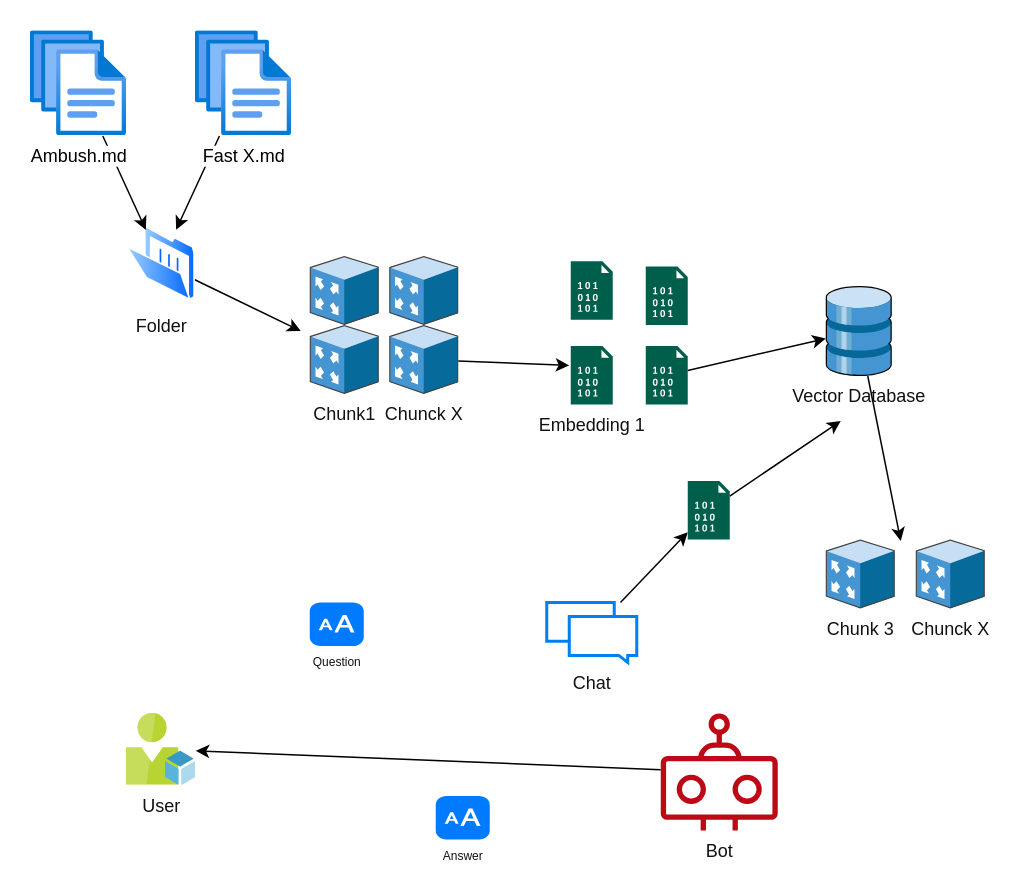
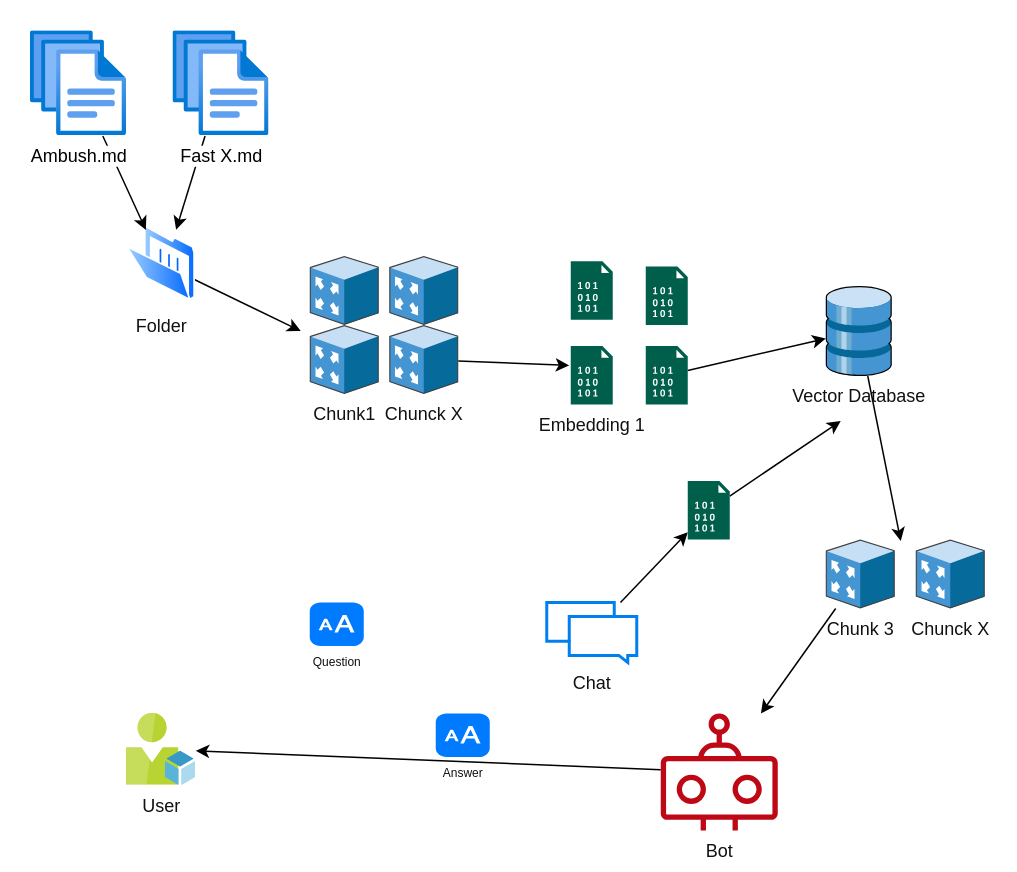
(244, 83) -> (221, 83)
none -> (801, 656)
(463, 818) -> (463, 735)
